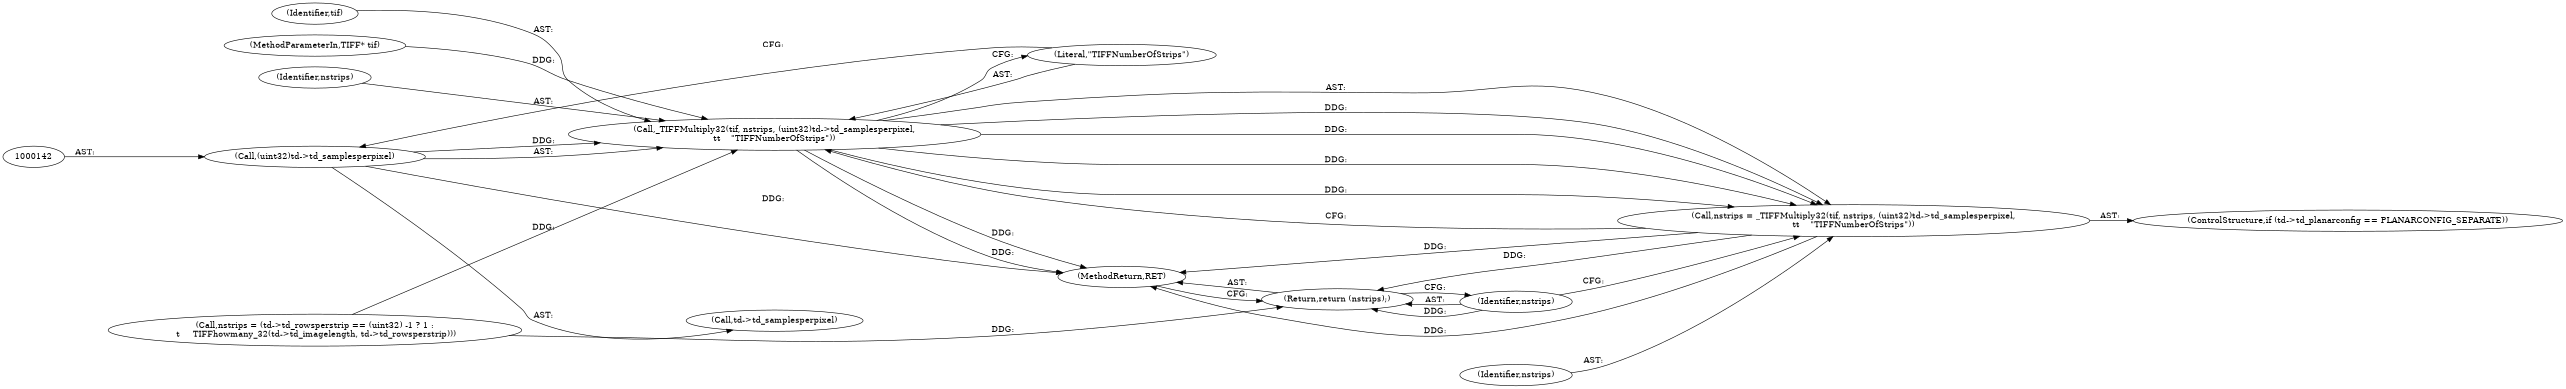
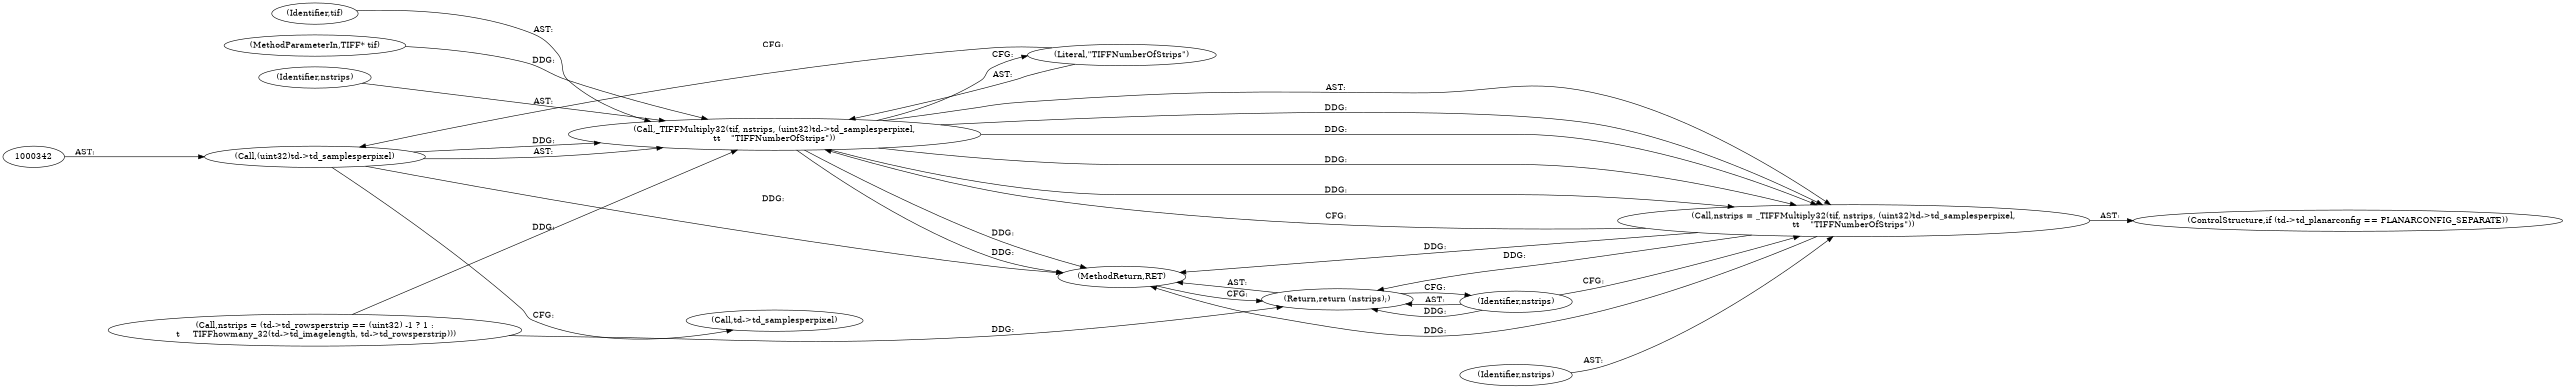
(34, 157) -> (34, 157)
(545, 316) -> (545, 316)
